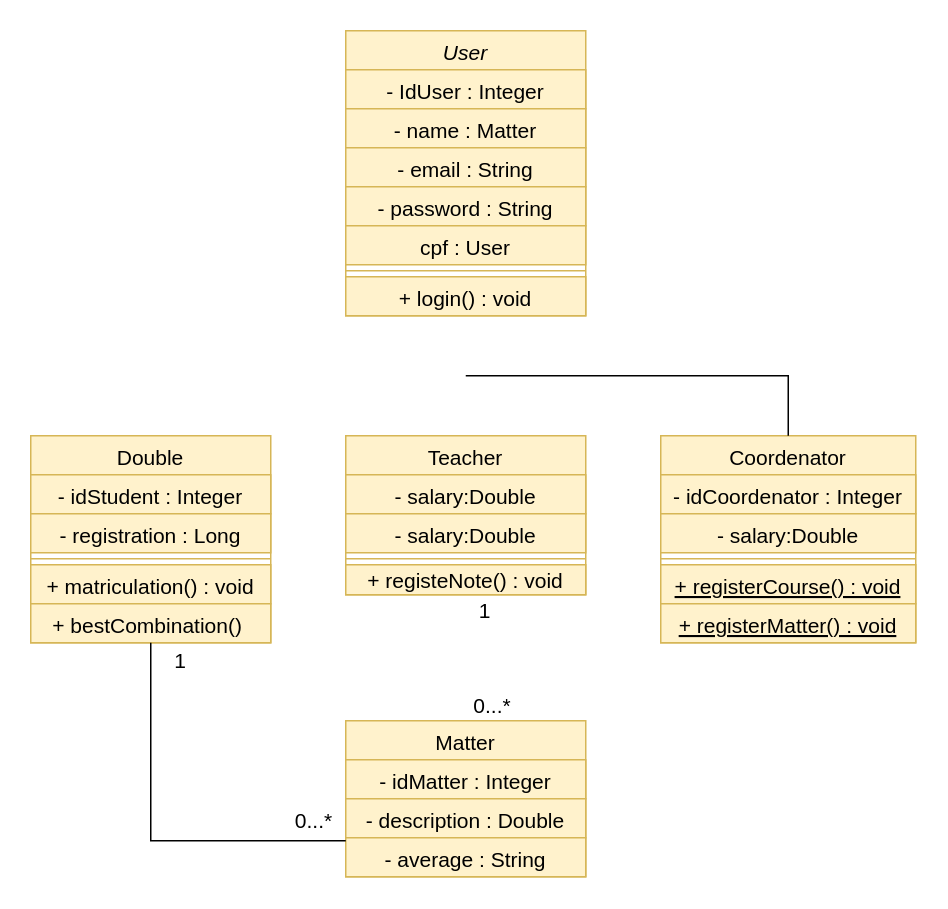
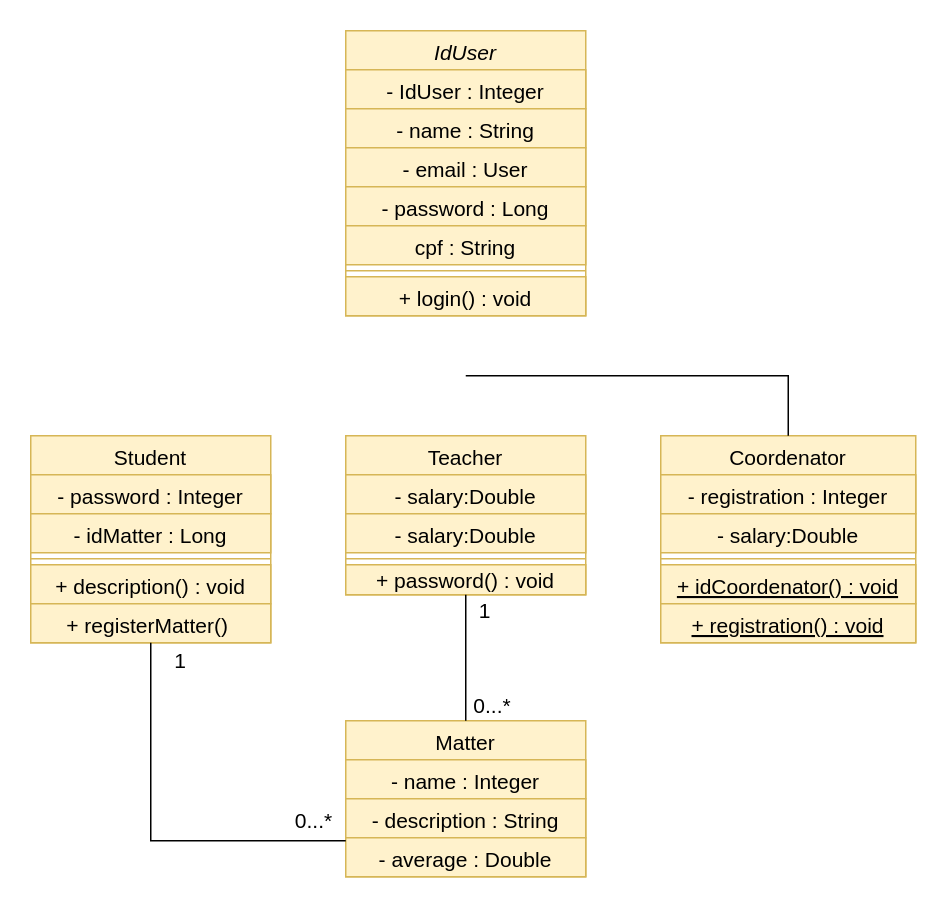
(465, 53) -> (465, 53)
(465, 131) -> (465, 131)
(465, 170) -> (465, 170)
(465, 209) -> (465, 209)
(465, 248) -> (465, 248)
(150, 458) -> (150, 458)
(150, 497) -> (150, 497)
(788, 497) -> (788, 497)
(150, 536) -> (150, 536)
(465, 581) -> (465, 581)
(150, 587) -> (150, 587)
(788, 587) -> (788, 587)
(150, 626) -> (150, 626)
(788, 626) -> (788, 626)
none -> (466, 659)
(465, 782) -> (465, 782)
(465, 821) -> (465, 821)
(465, 860) -> (465, 860)
